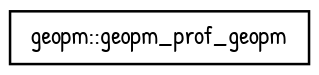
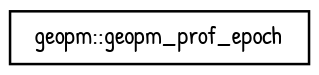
(160, 38) -> (160, 38)
